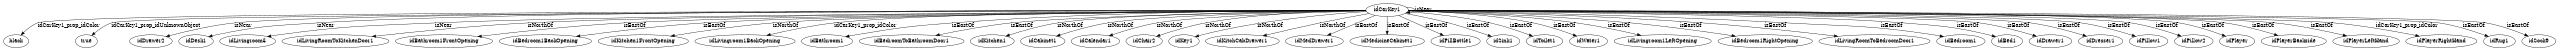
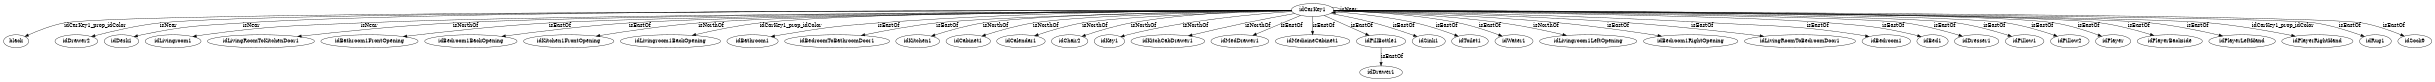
(1722, 14) -> (1381, 55)
(1619, 26) -> (1546, 26)
(86, 41) -> none
(248, 41) -> (173, 41)
